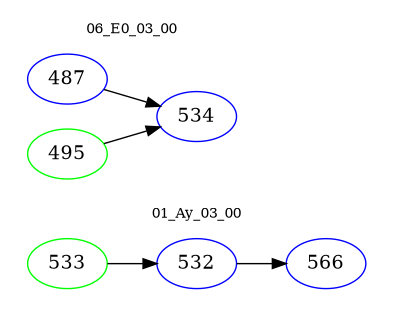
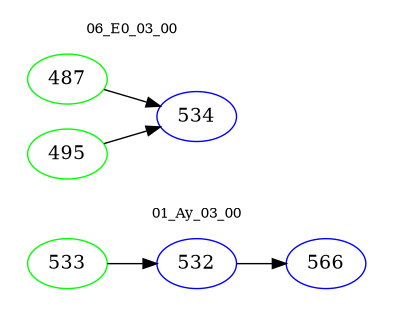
(67, 79) -> (67, 79)
